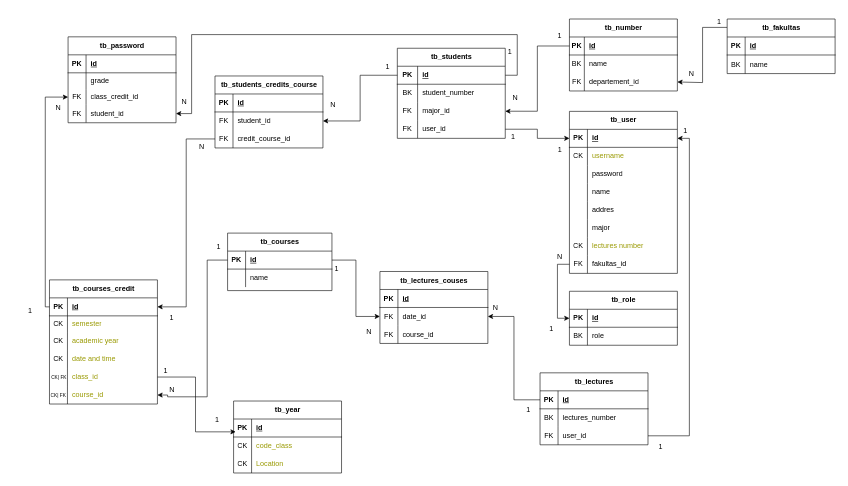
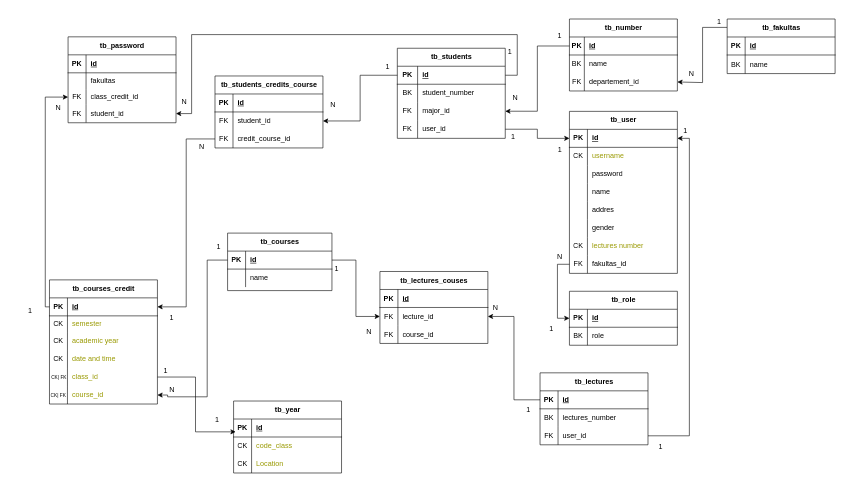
(101, 81) -> (106, 81)
(603, 228) -> (605, 228)
(416, 317) -> (421, 317)
